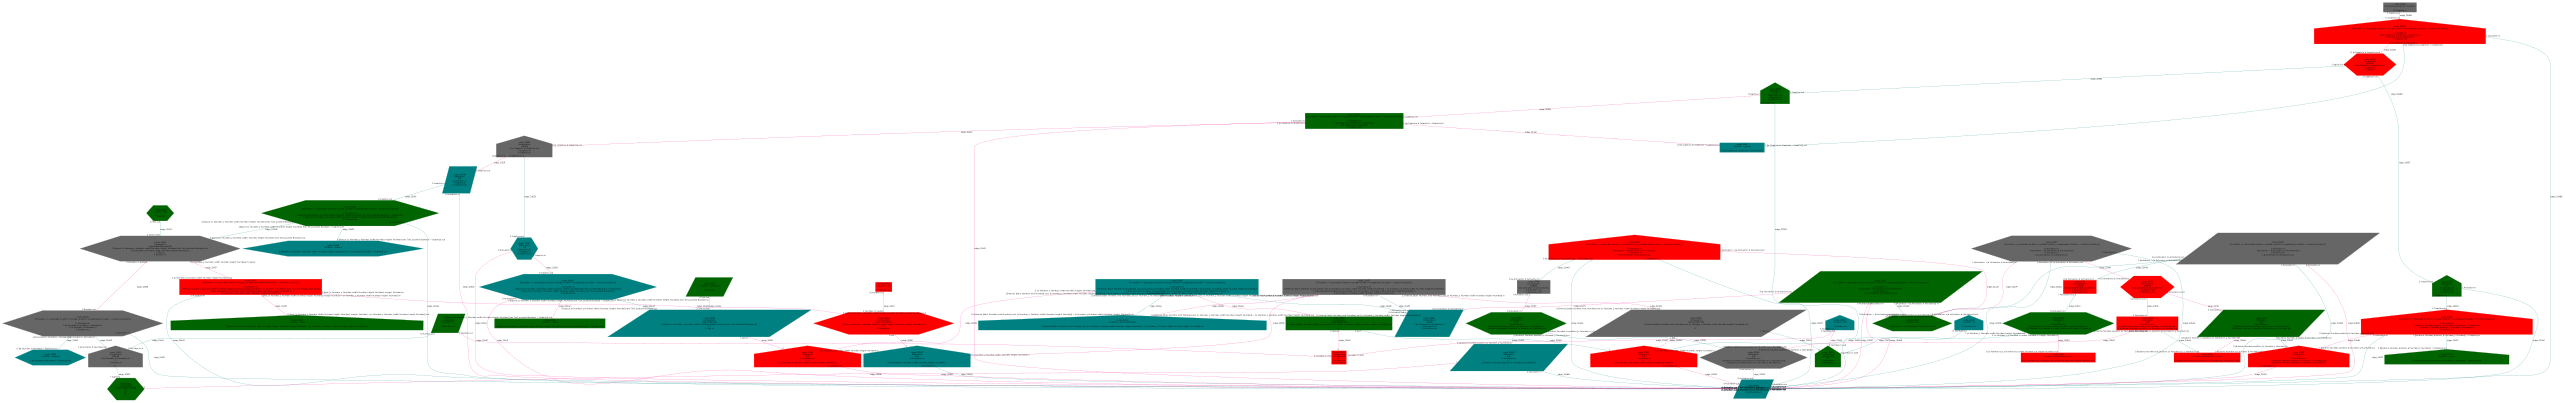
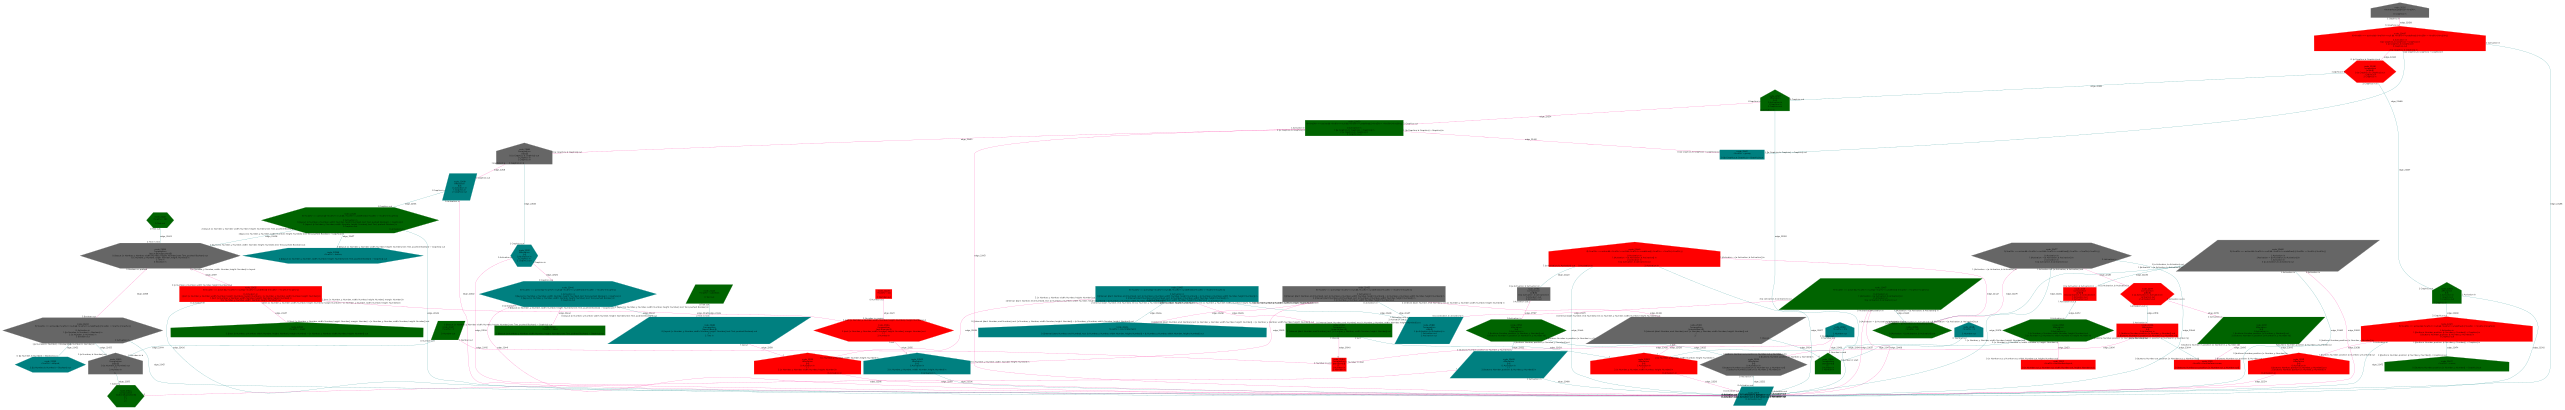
(2400, 7) -> (2400, 11)
